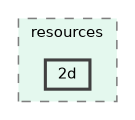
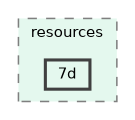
(68, 75) -> (68, 75)
